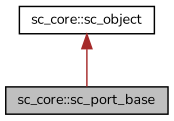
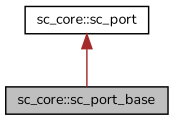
(87, 20) -> (87, 20)
